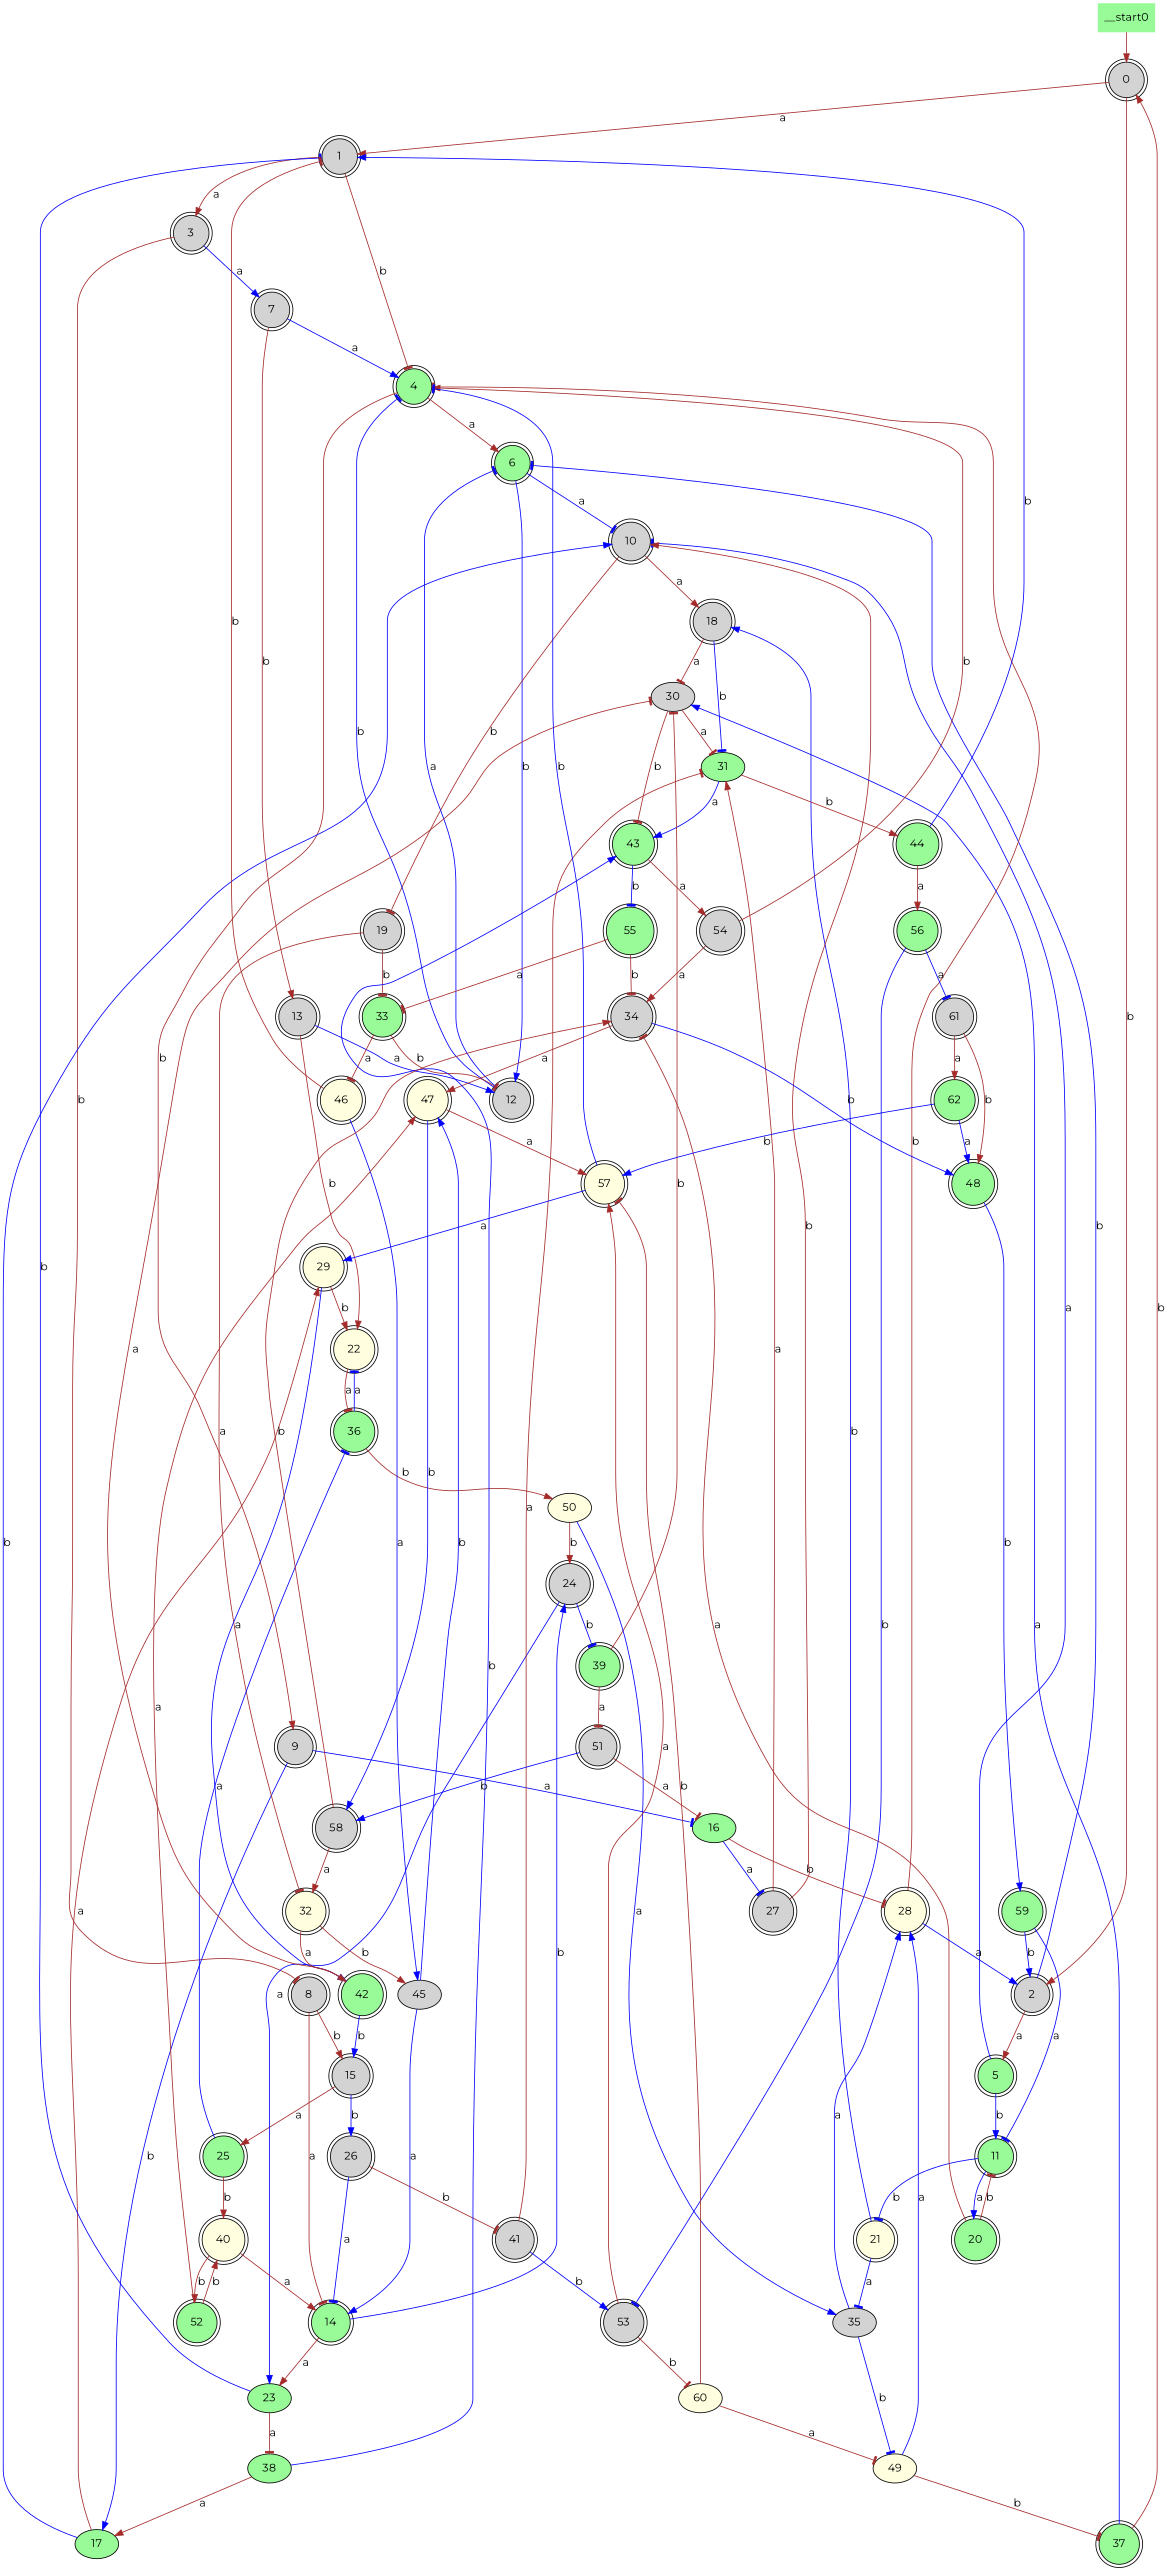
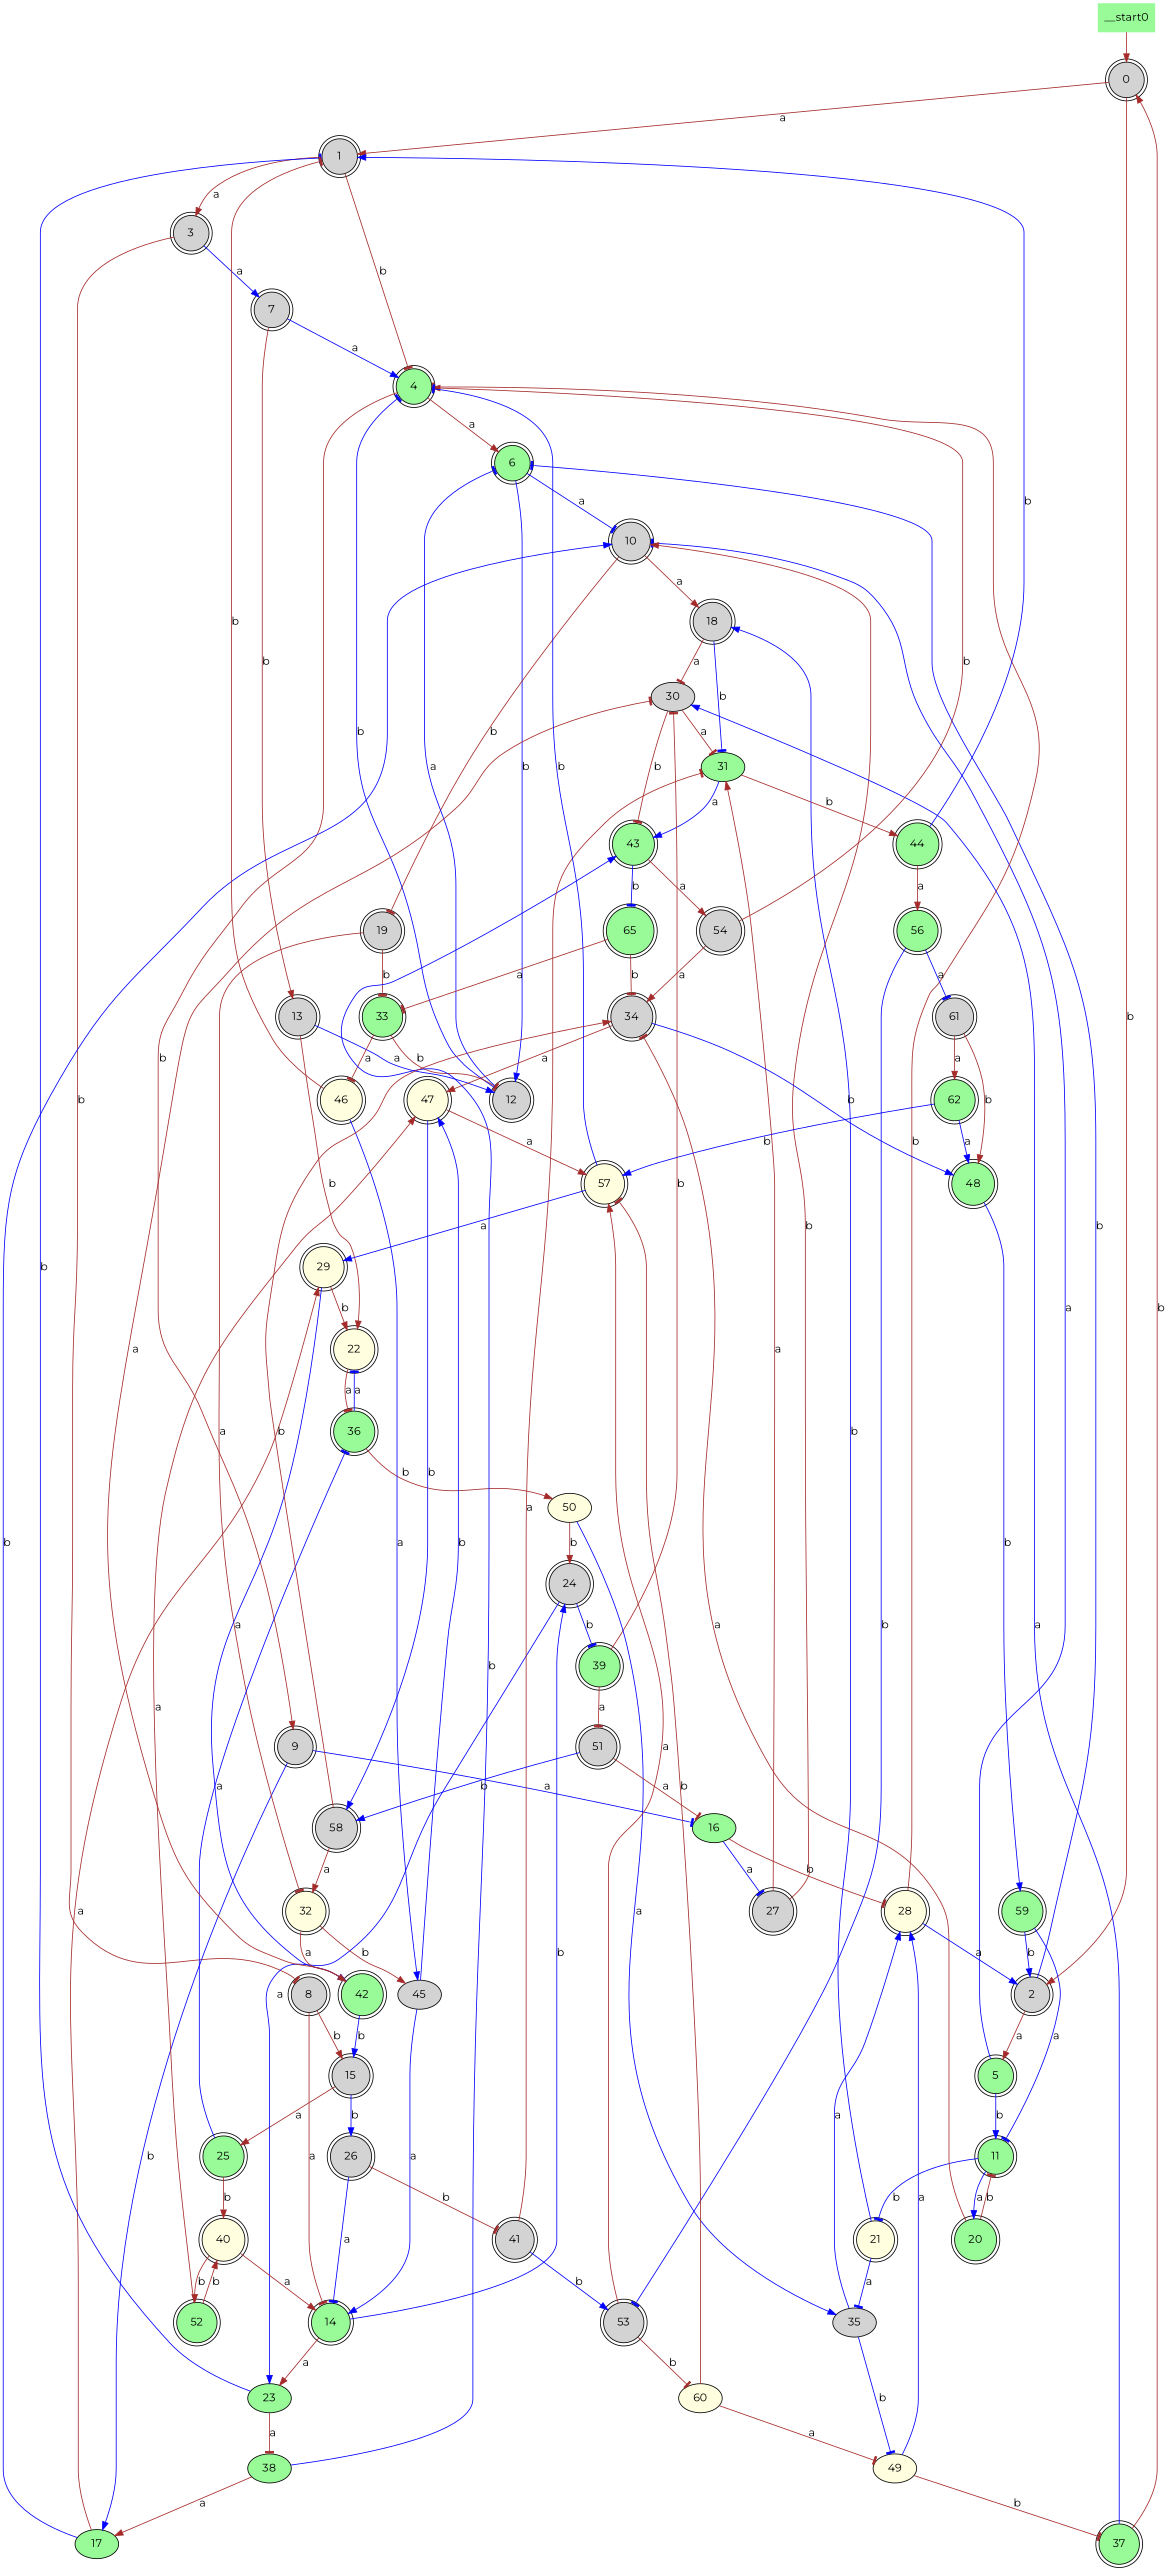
(630, 931) -> (630, 931)
